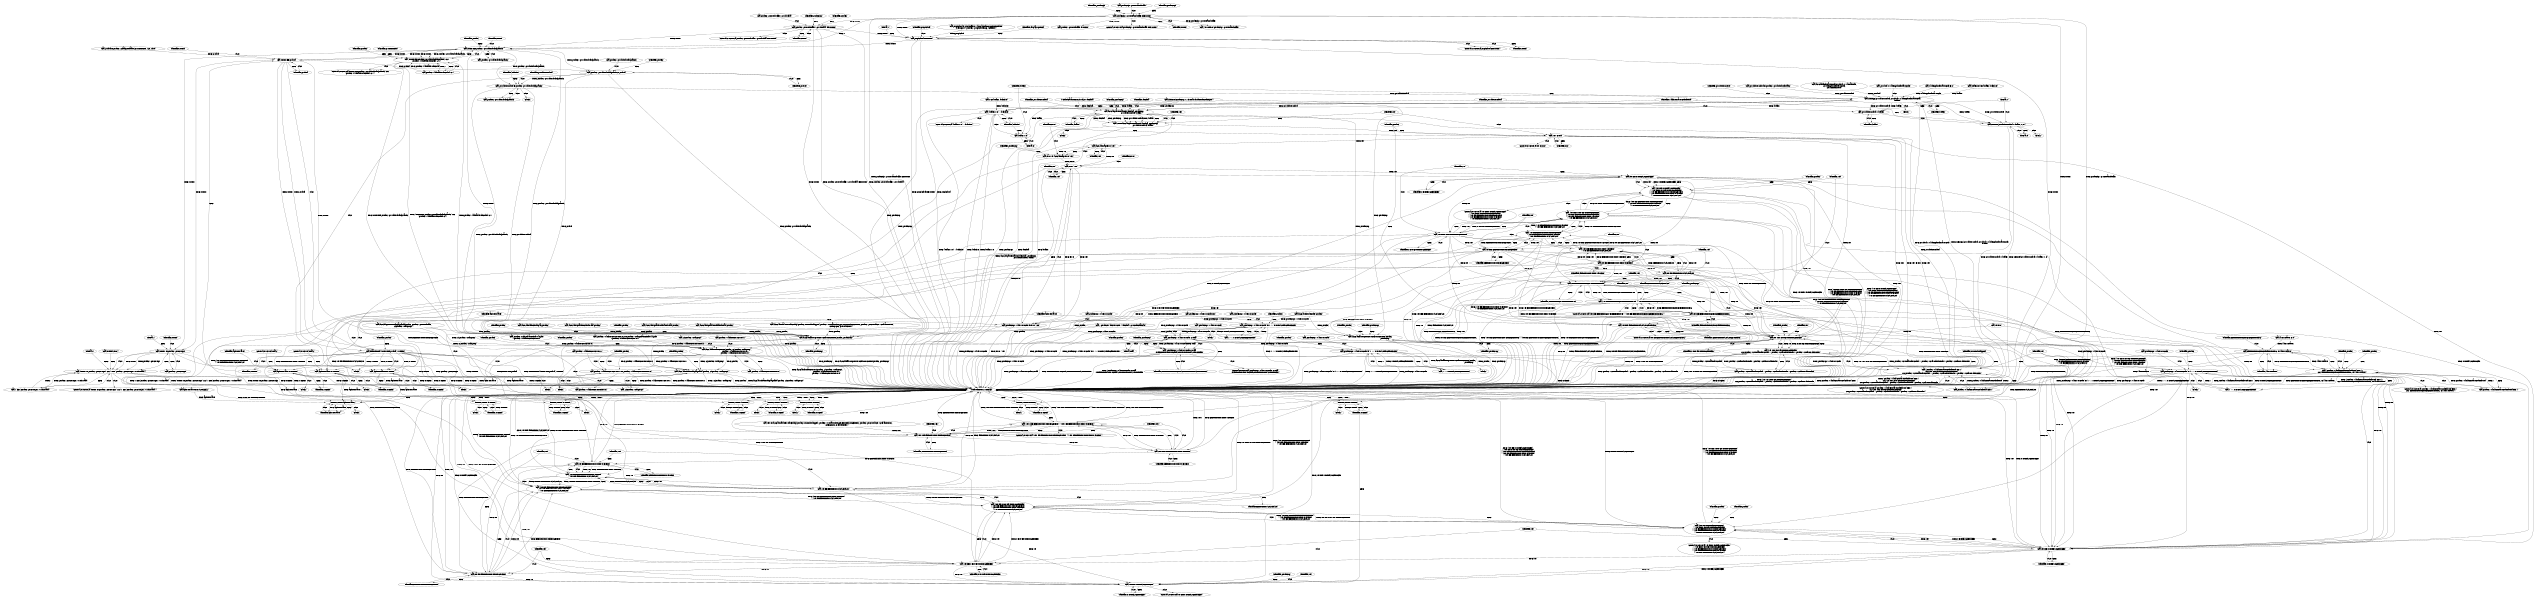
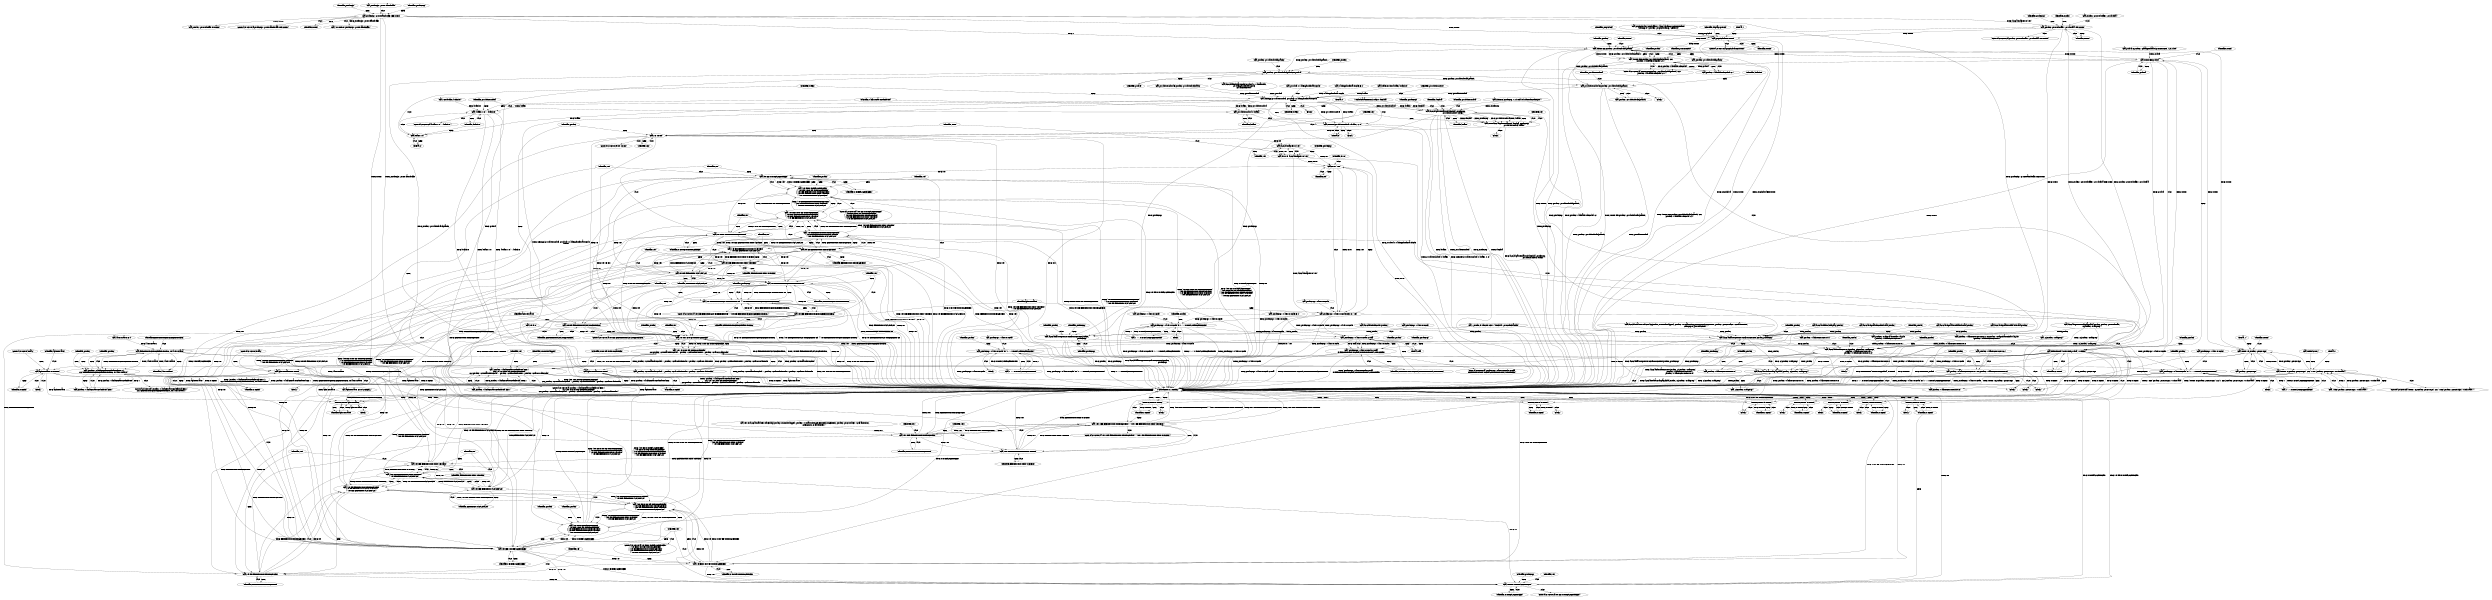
(855, 21) -> (2019, 21)
none -> (1307, 314)
(1283, 318) -> (1258, 318)
(2269, 361) -> (167, 361)
none -> (757, 394)
(207, 397) -> (365, 397)
